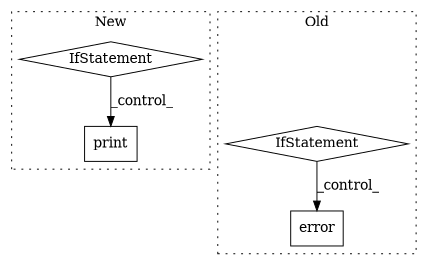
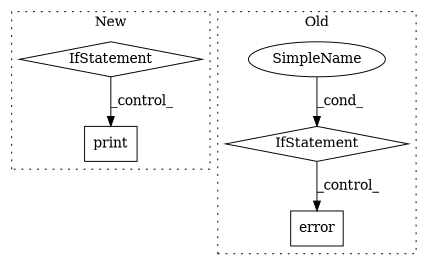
none -> (317, 59)
